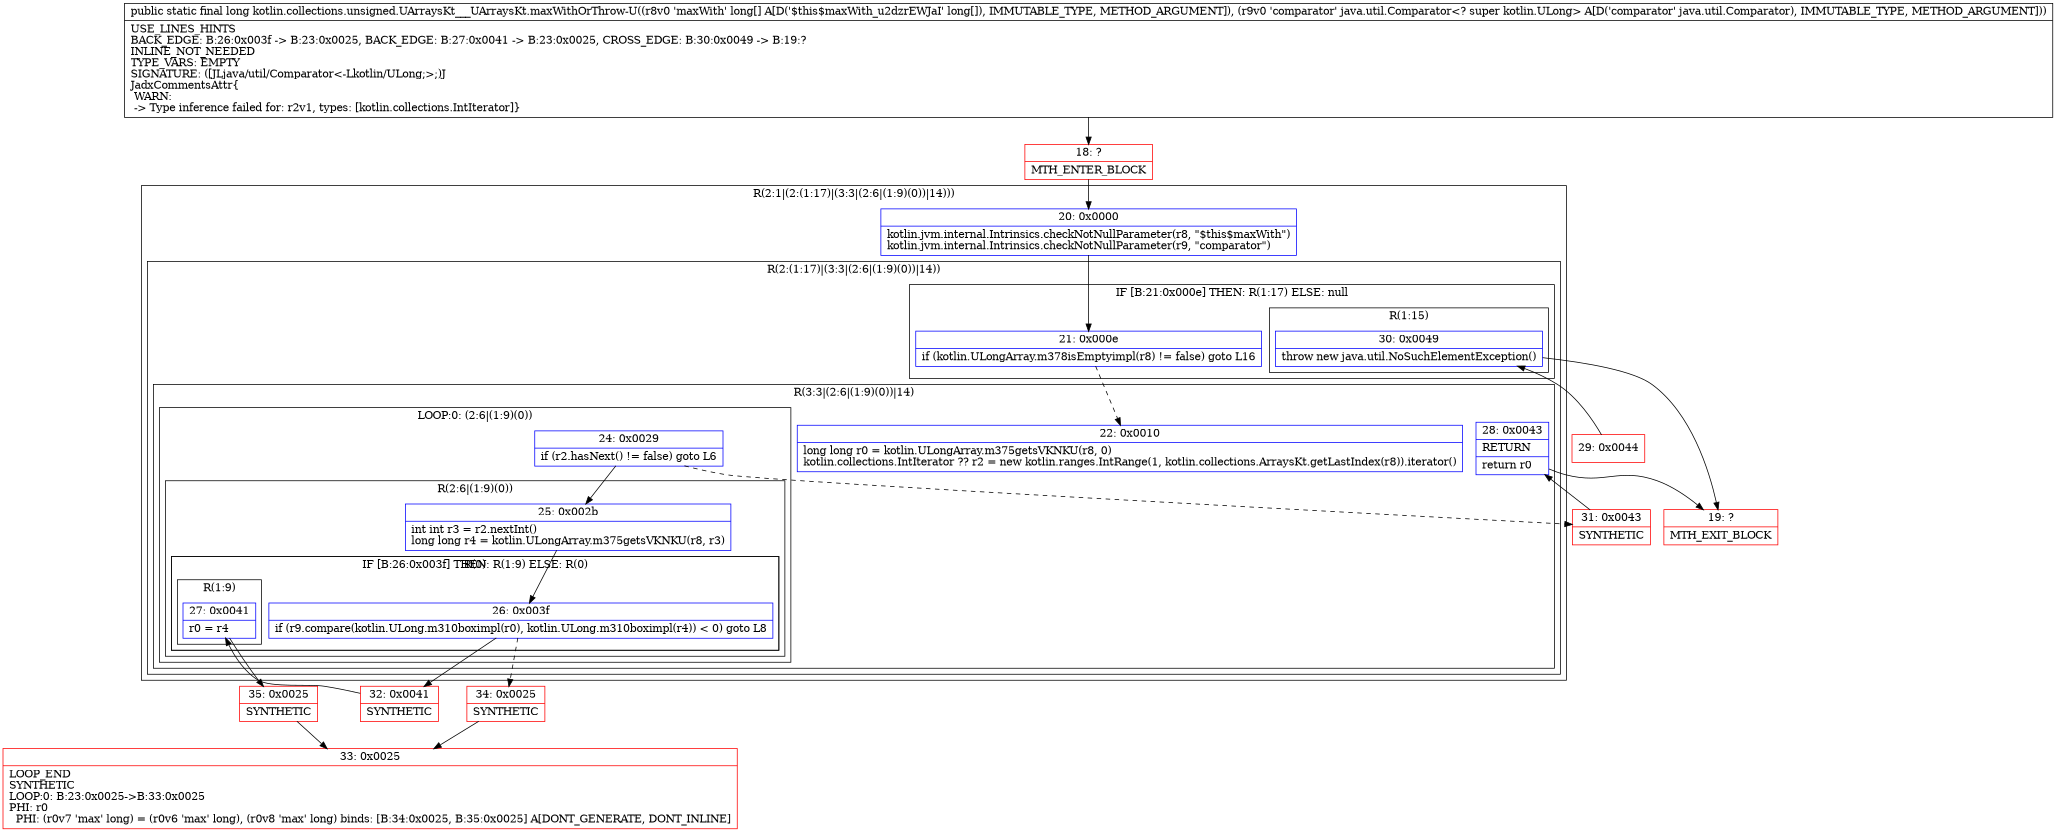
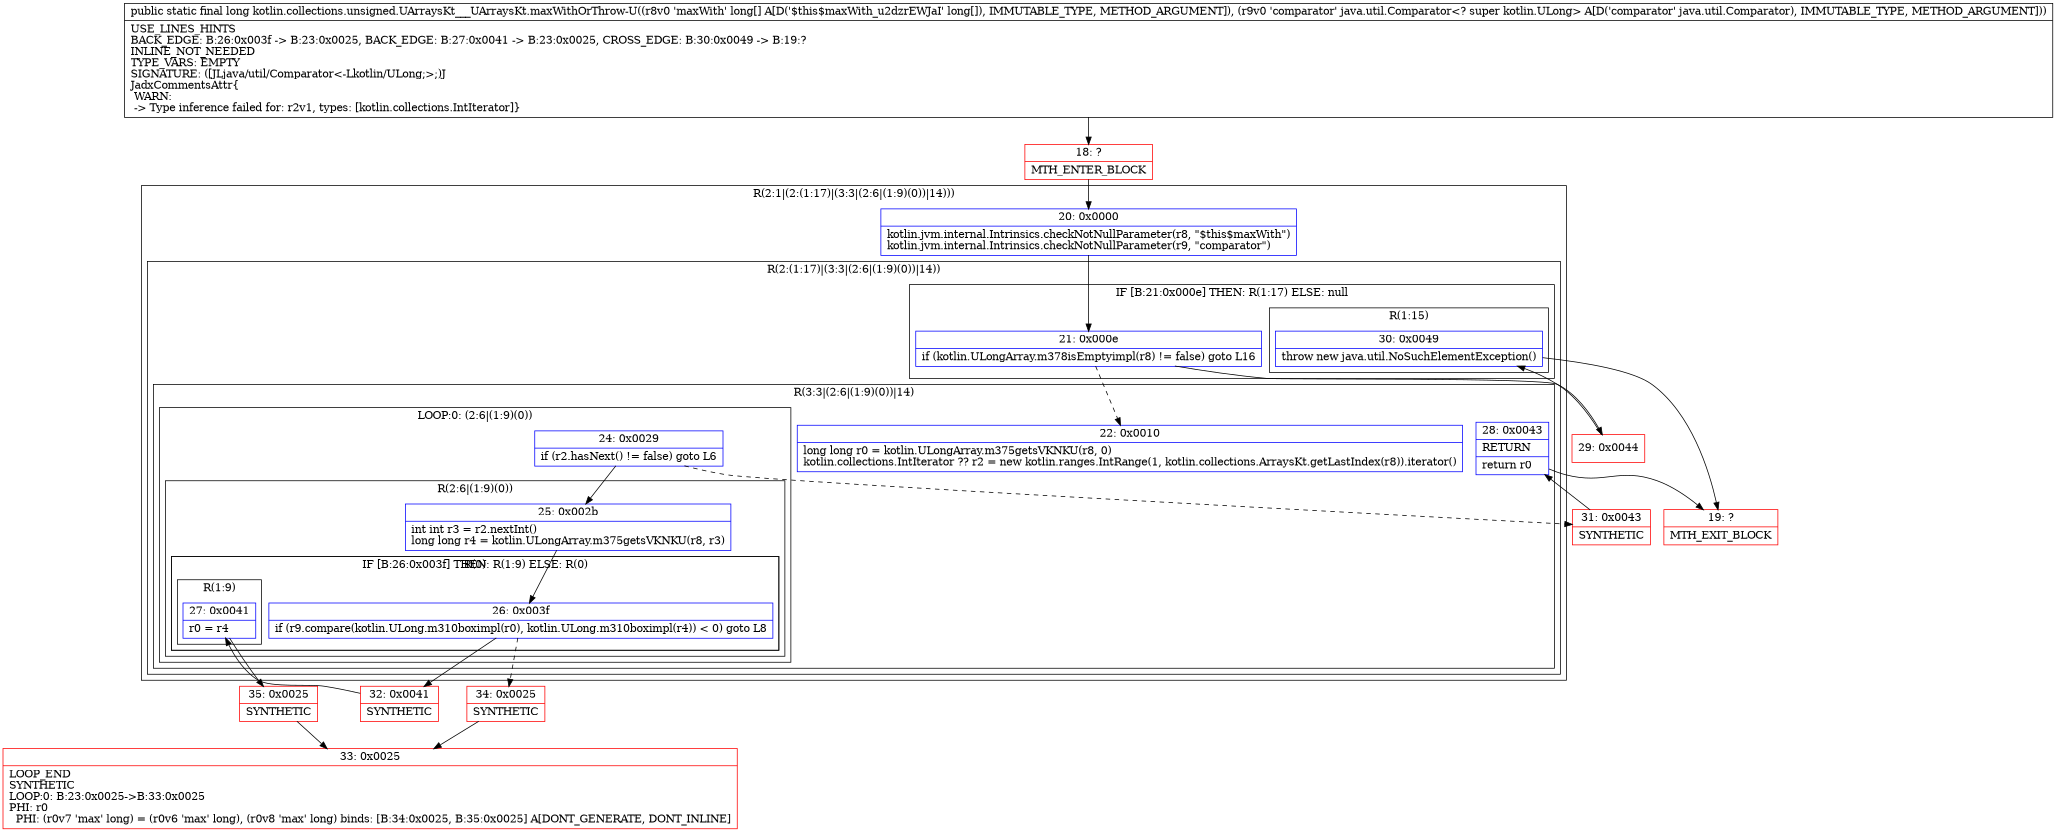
none -> (1396, 379)
